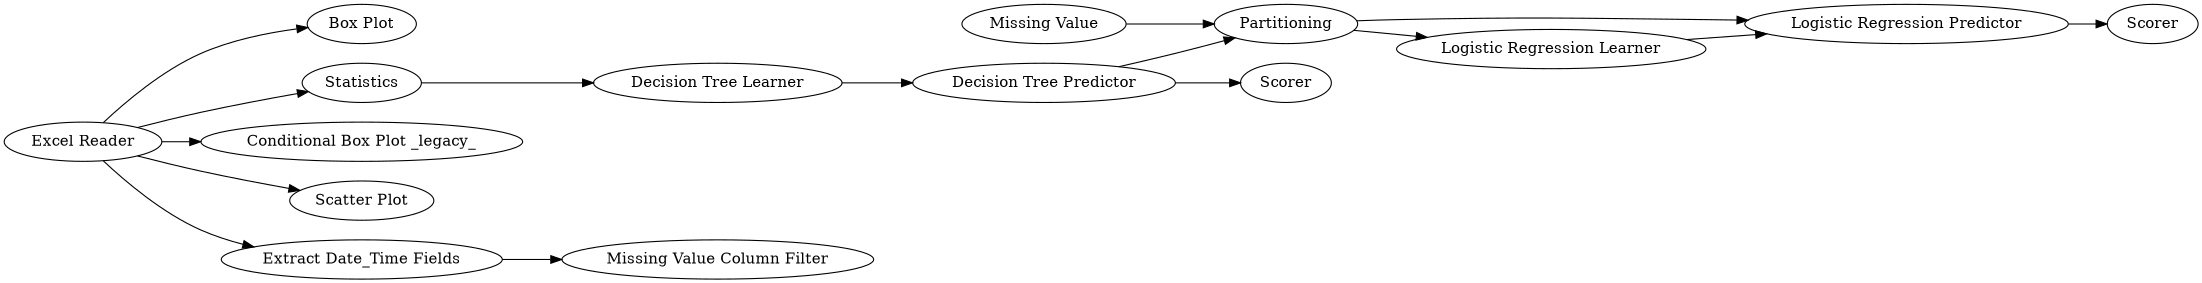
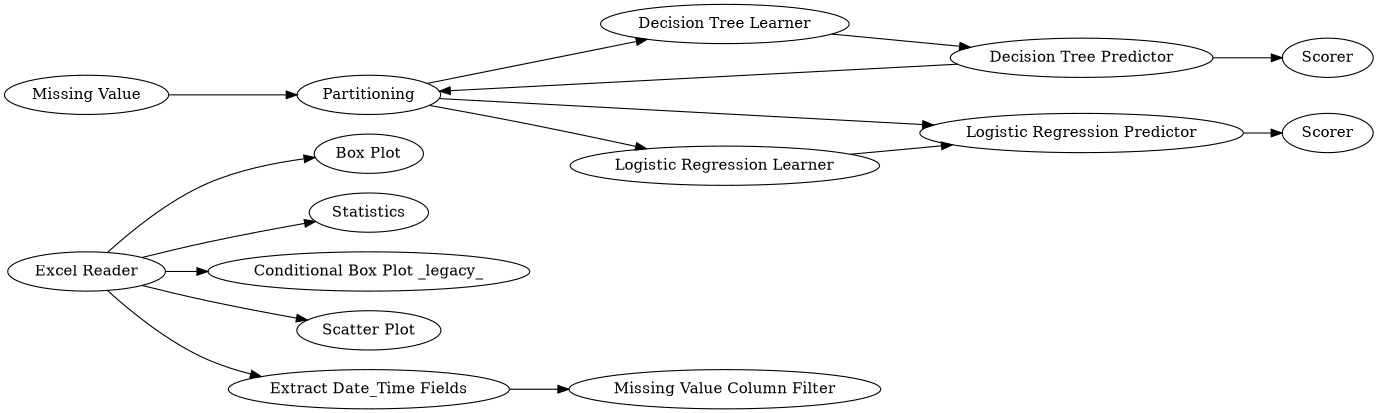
(502, 83) -> (532, 62)
